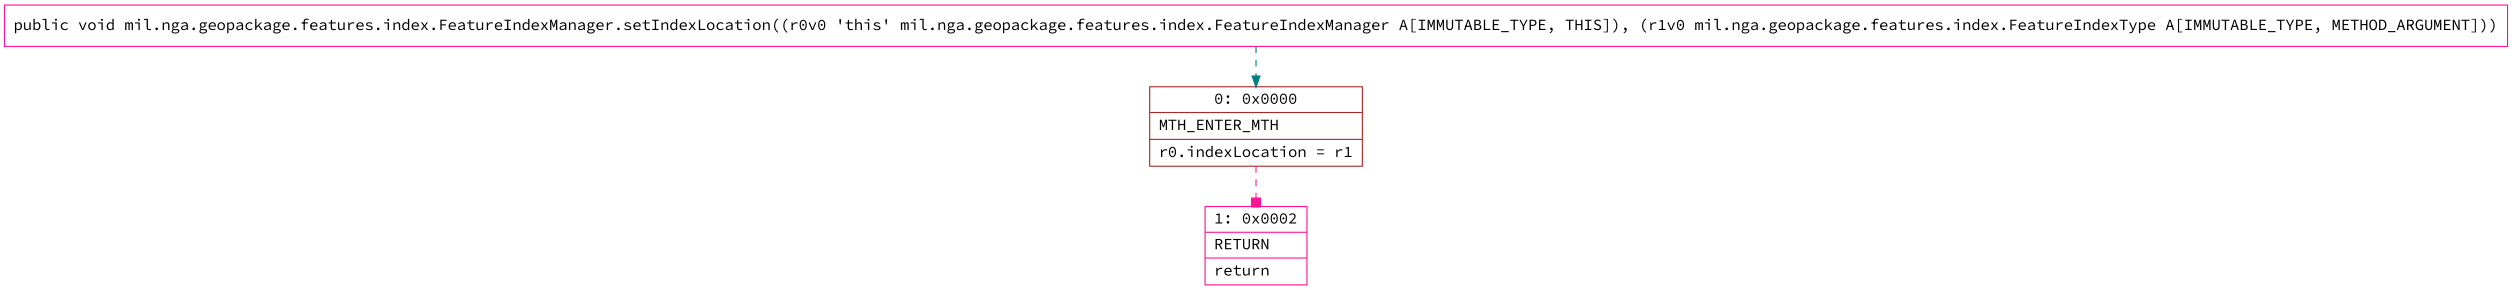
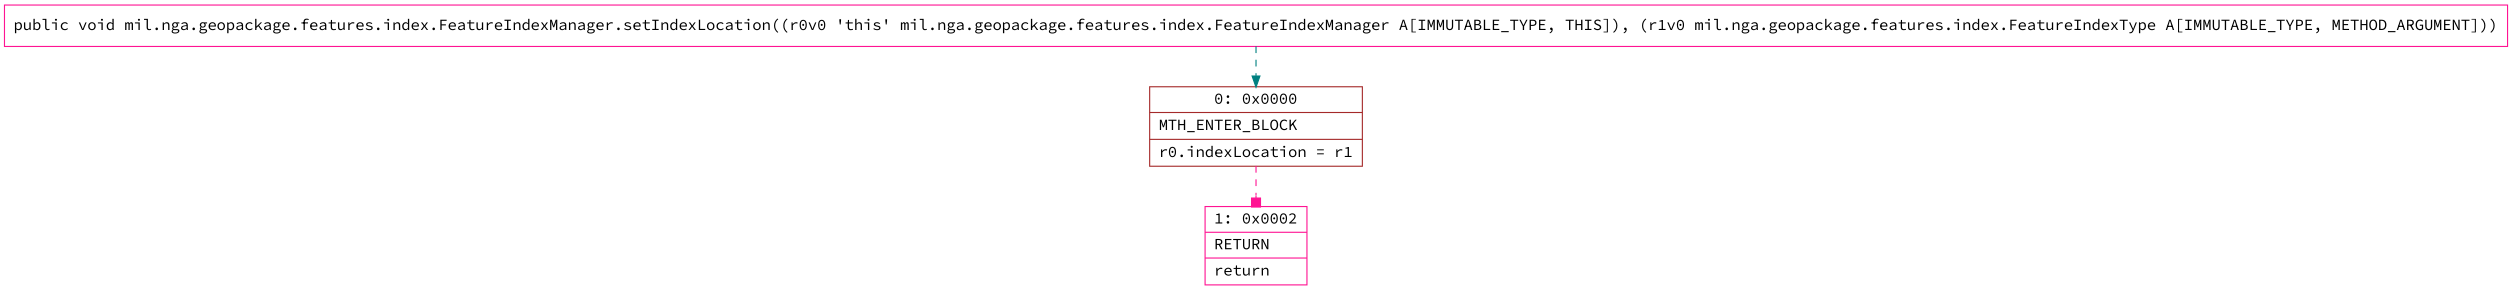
(1219, 125) -> (1228, 125)
